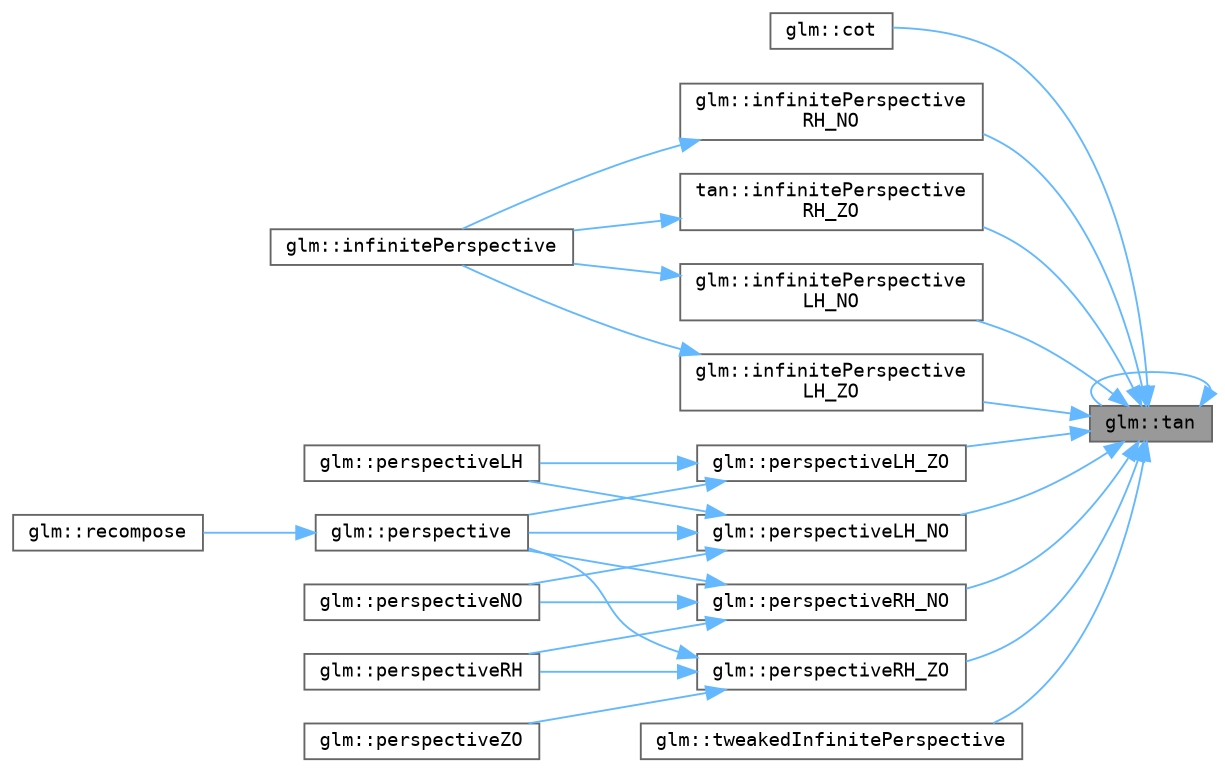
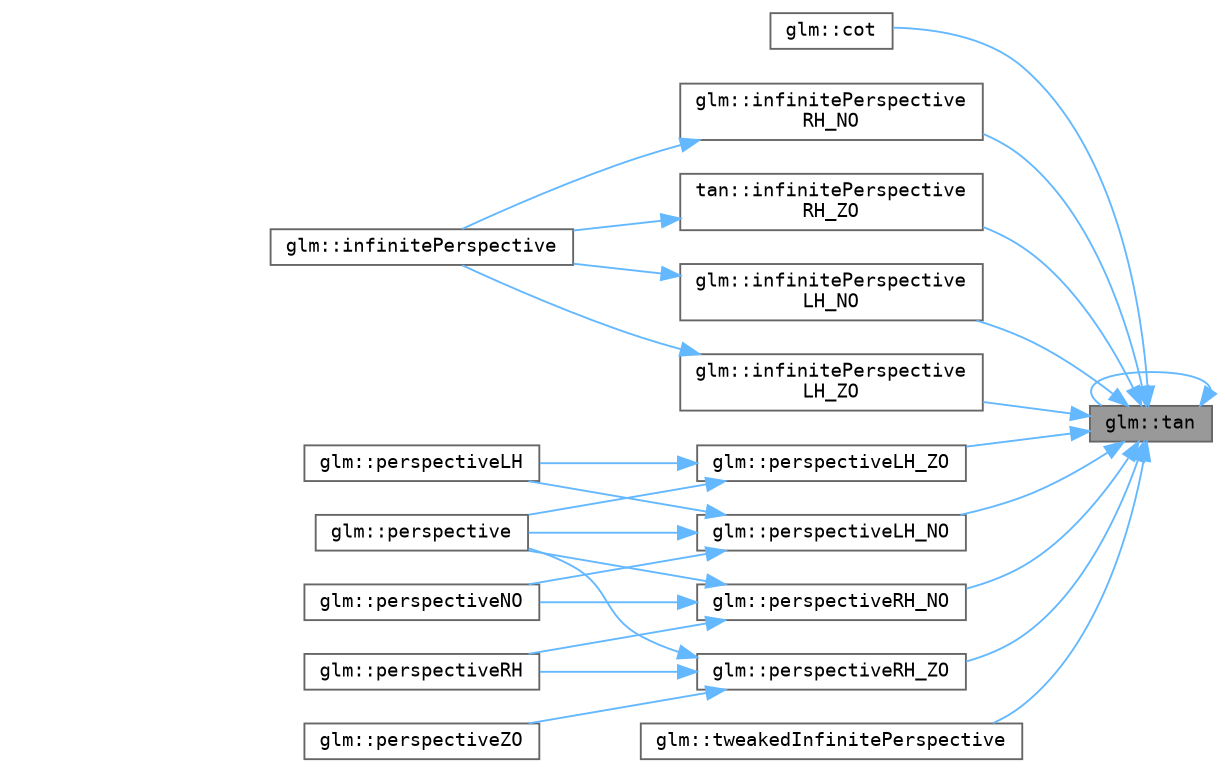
(108, 533) -> none
